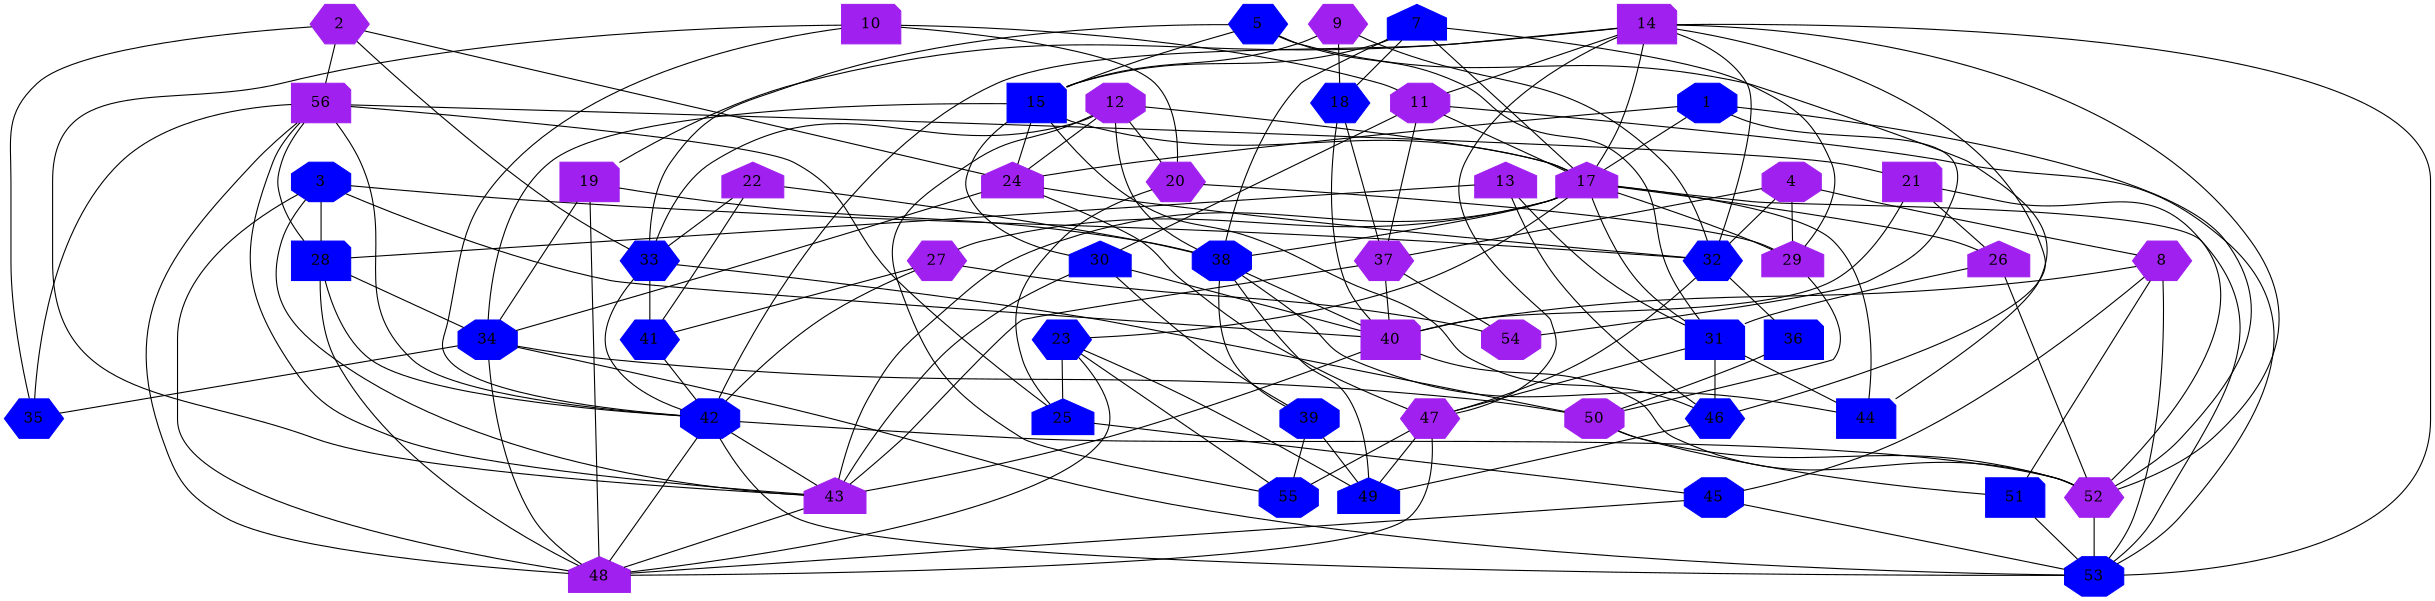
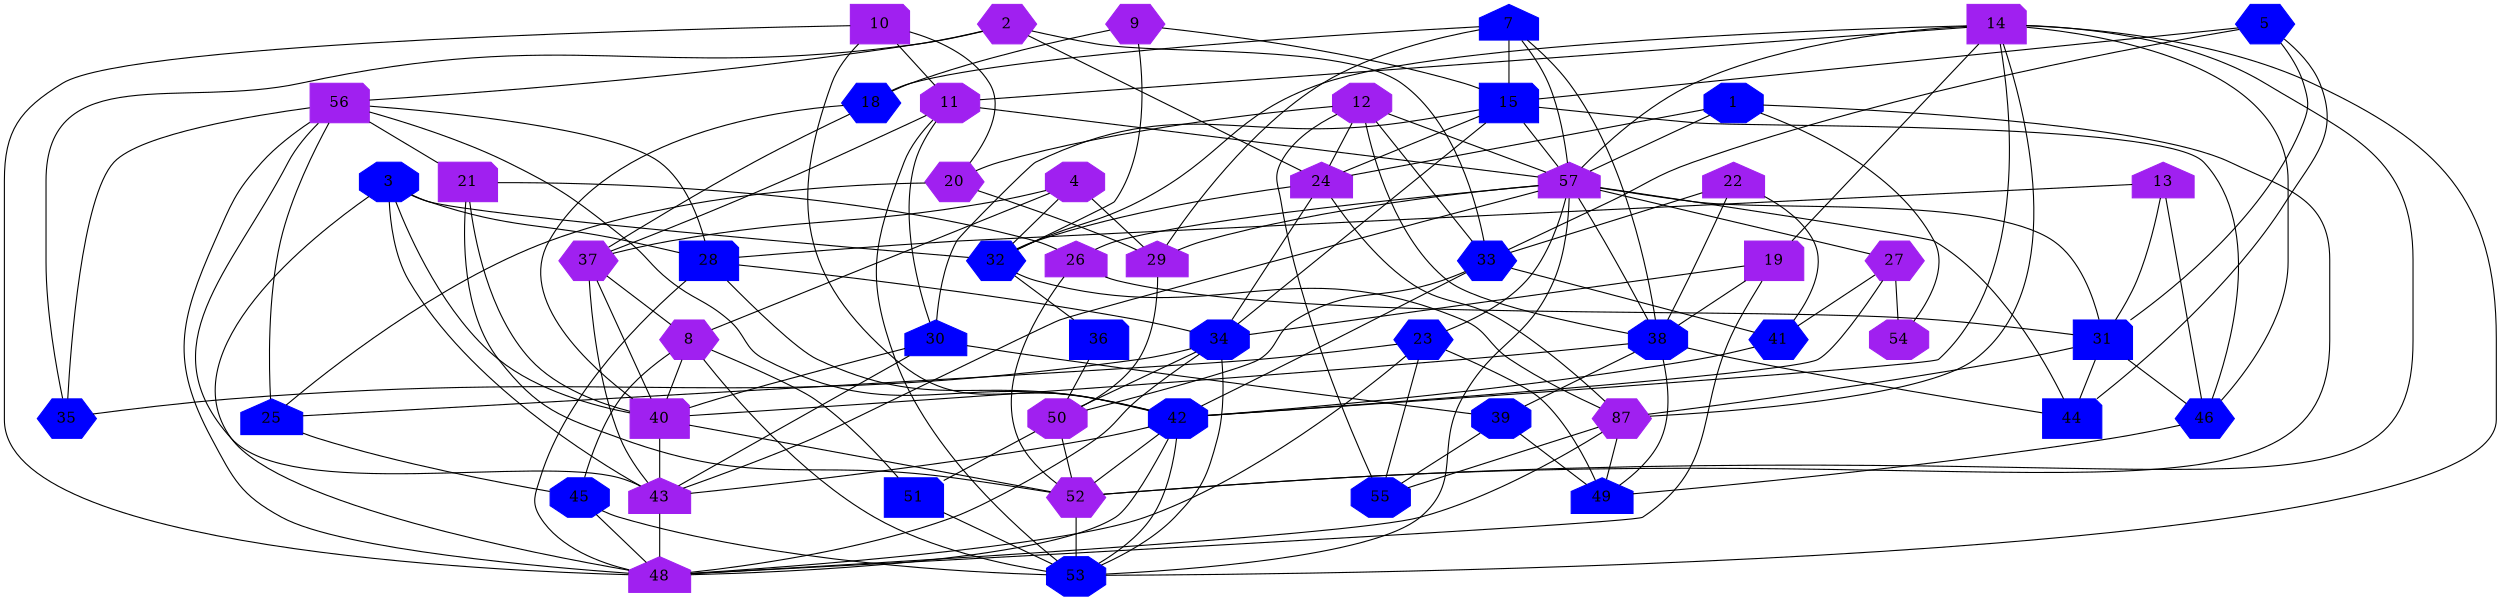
(1587, 182) -> (1569, 182)
(53, 220) -> (4, 178)
(1447, 300) -> (639, 300)
(1430, 419) -> (1622, 419)
